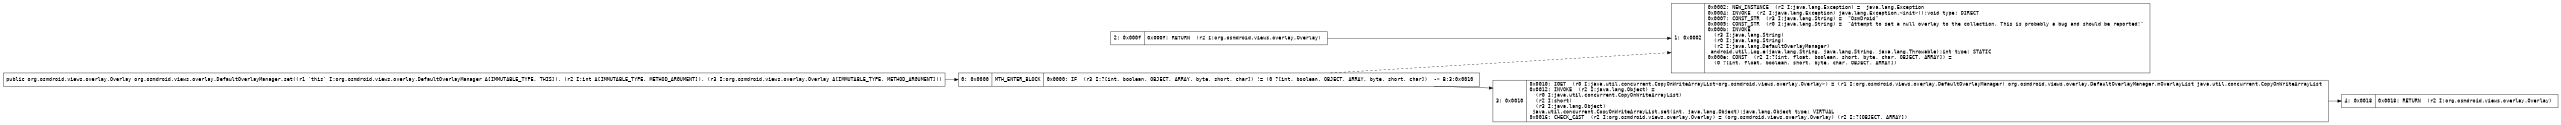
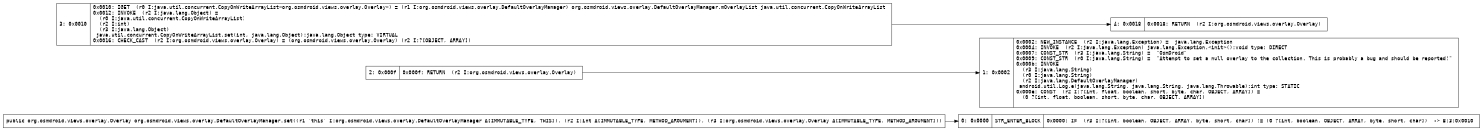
(1499, 63) -> none
(1018, 79) -> (1018, 121)
(1461, 87) -> none
(1551, 101) -> (112, 24)
